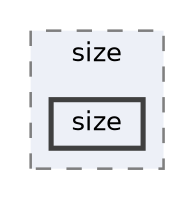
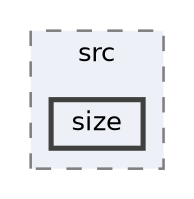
(97, 55) -> (97, 55)
